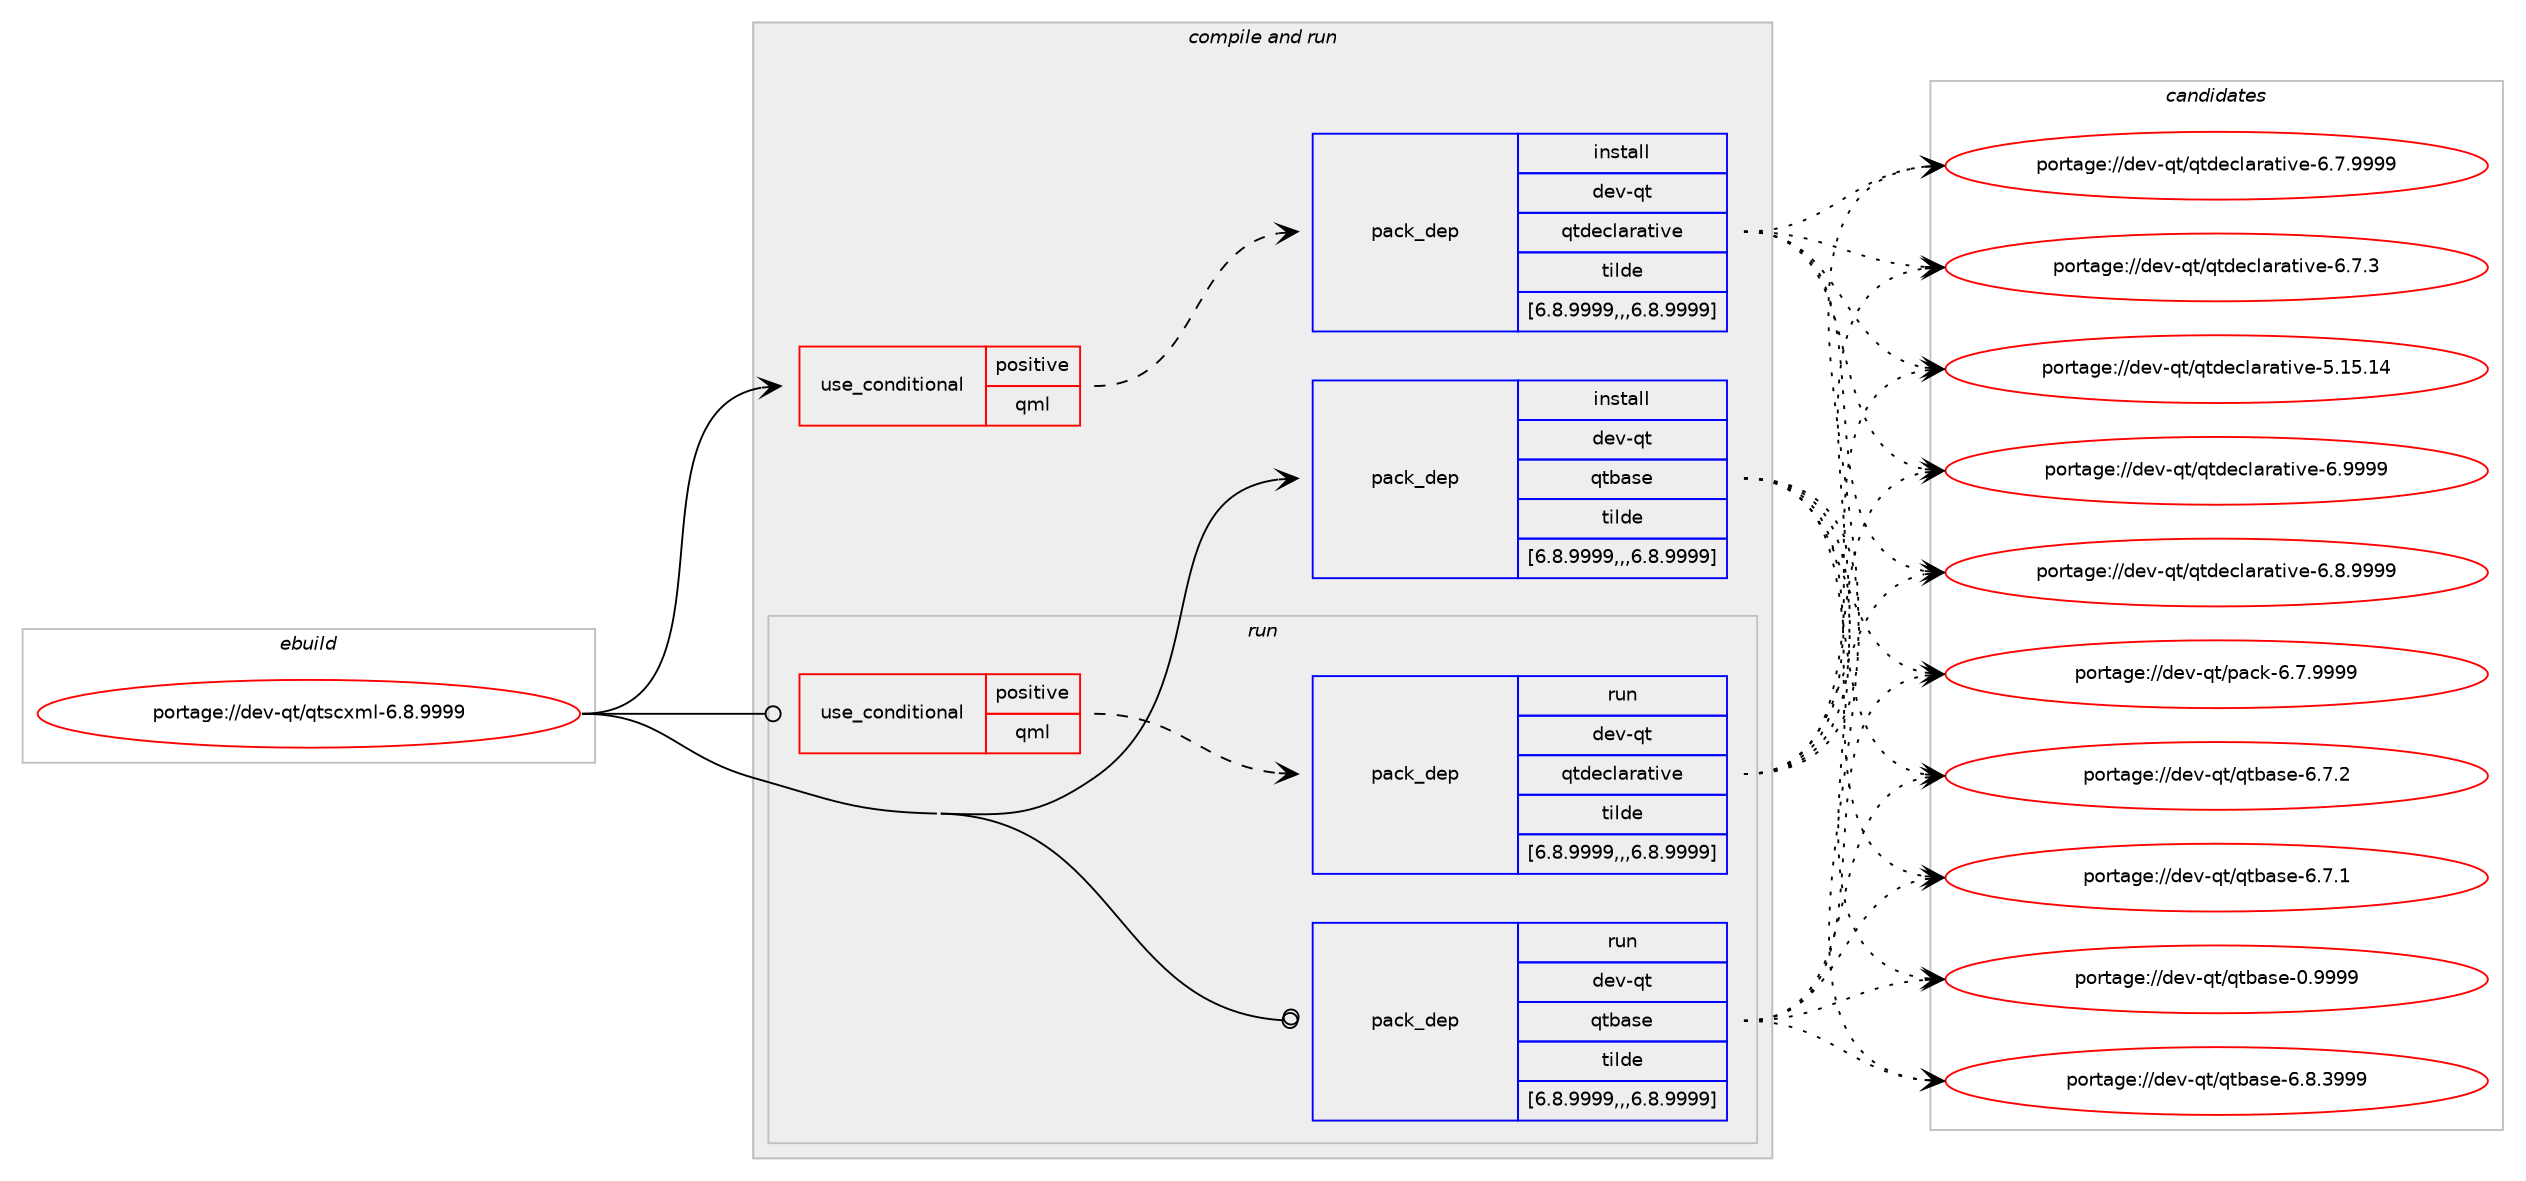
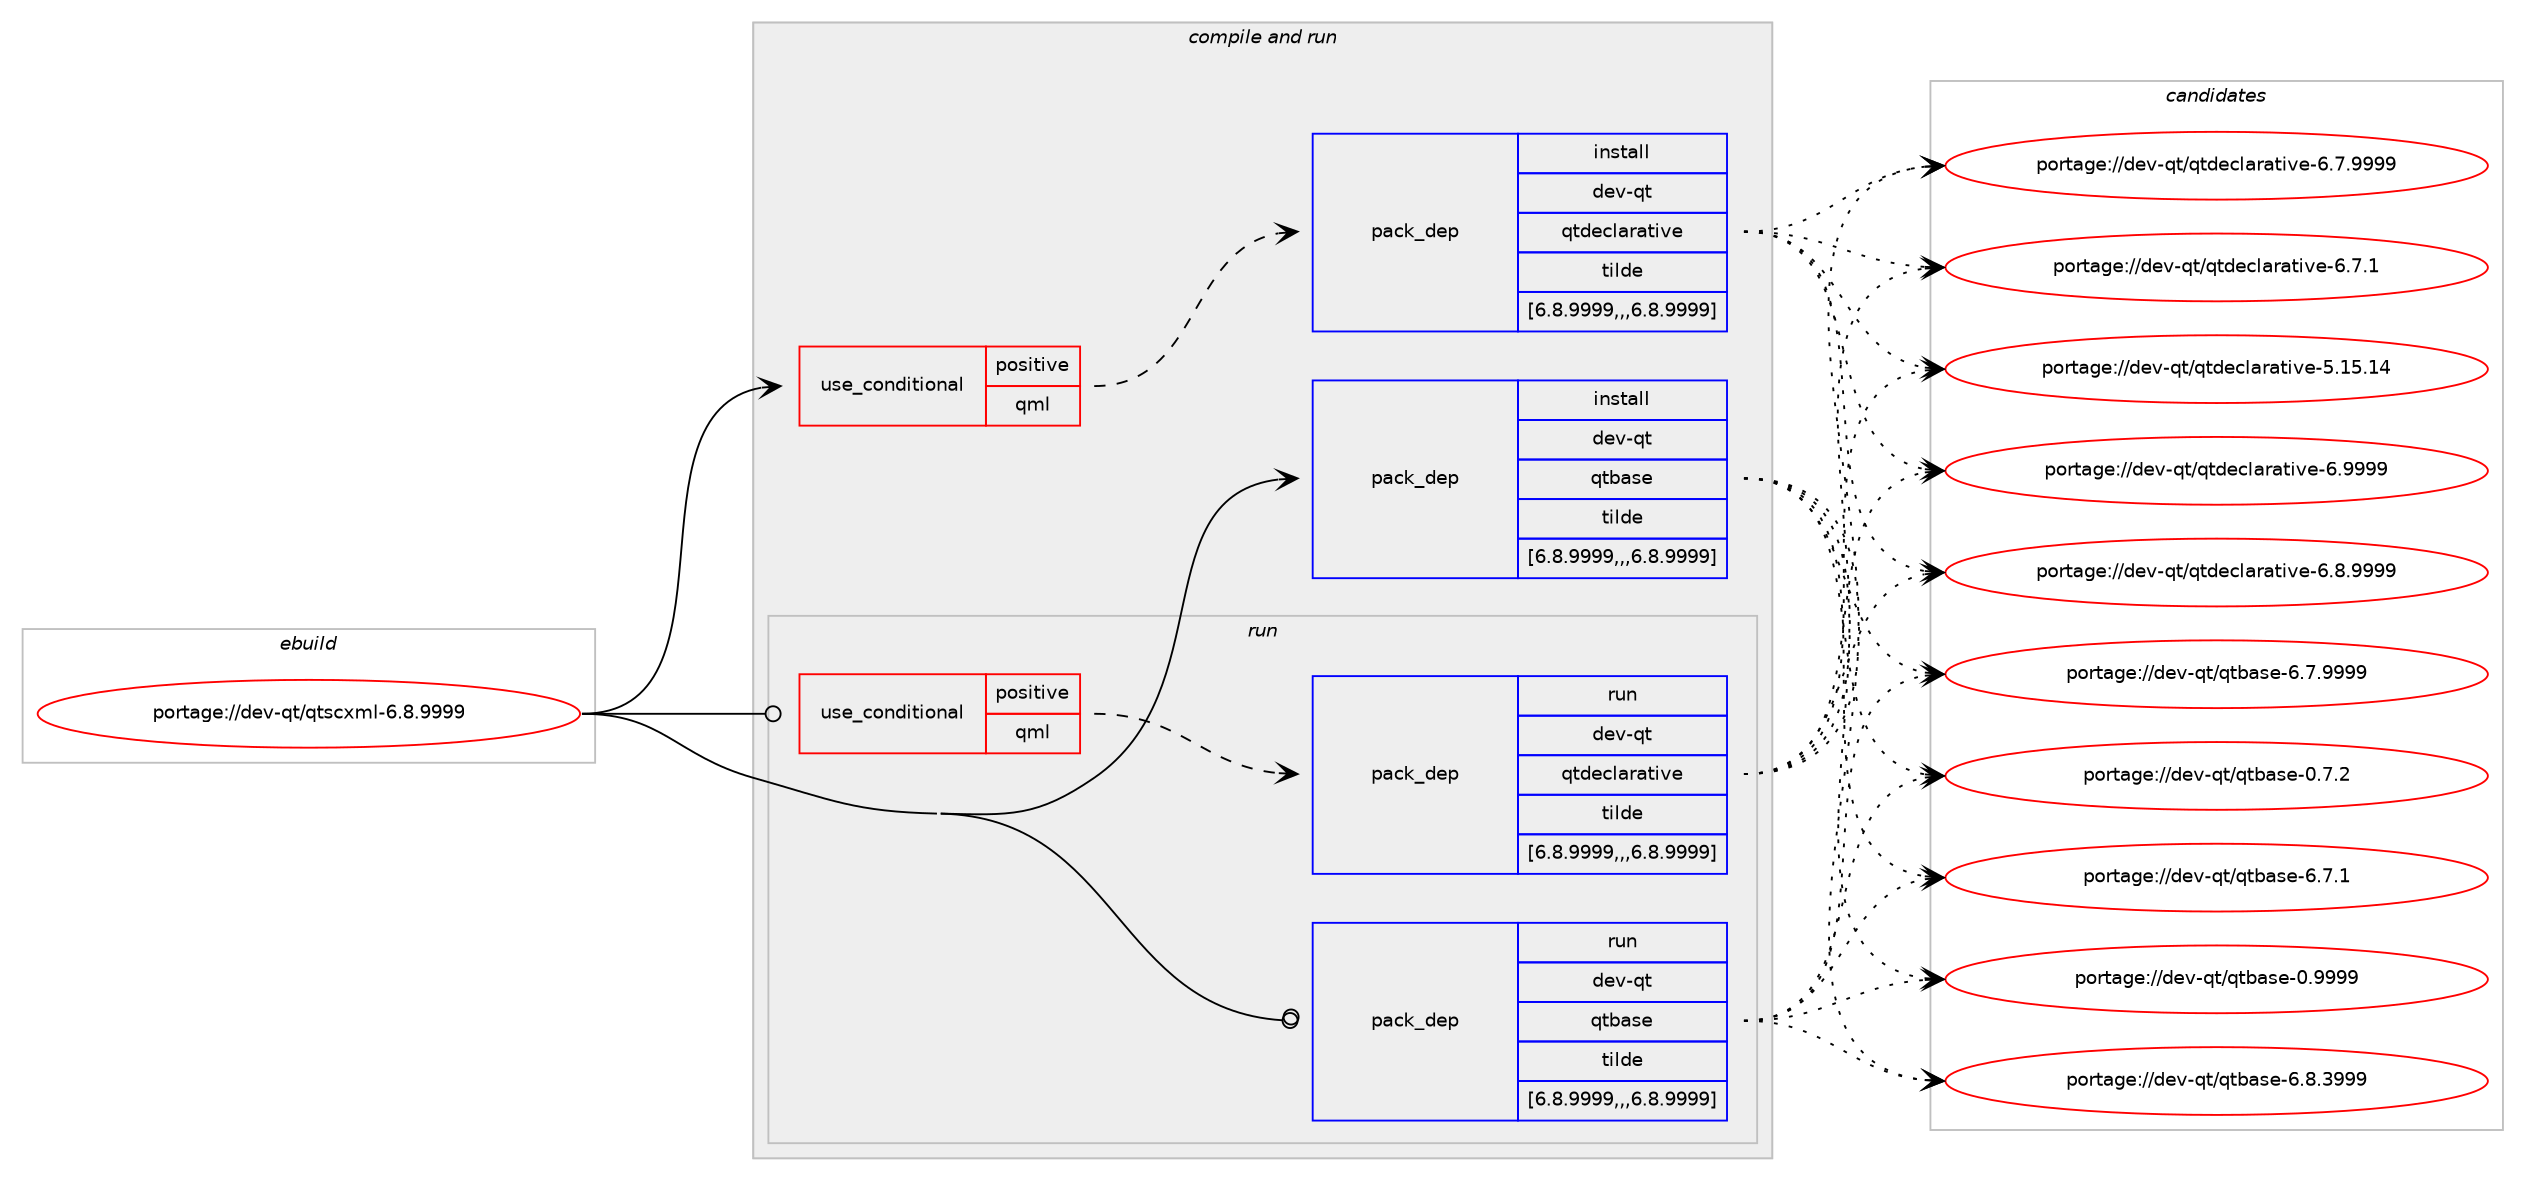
(2217, 267) -> (2217, 267)
(2217, 674) -> (2217, 674)
(2217, 776) -> (2217, 776)
